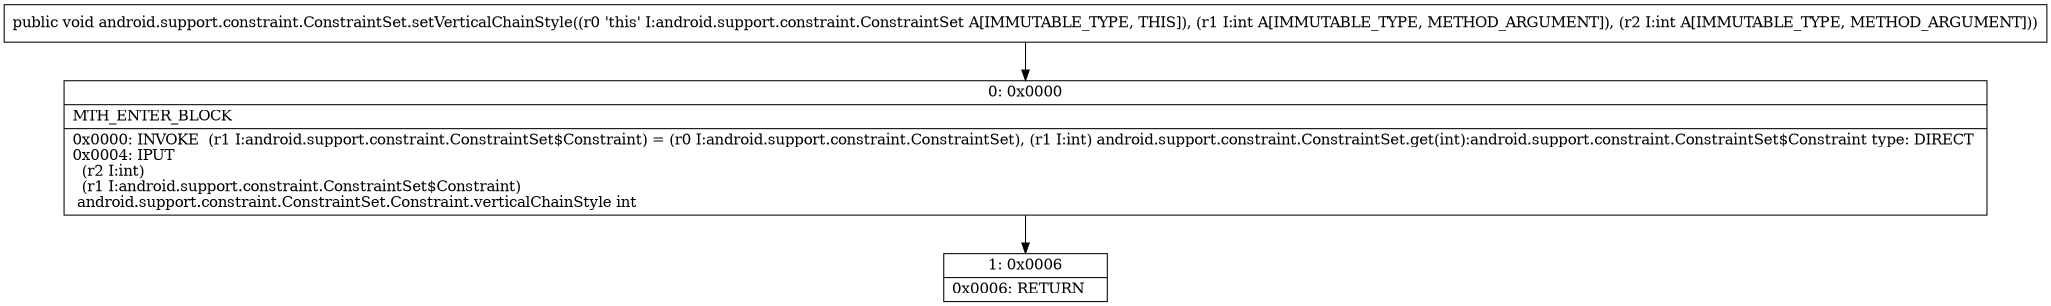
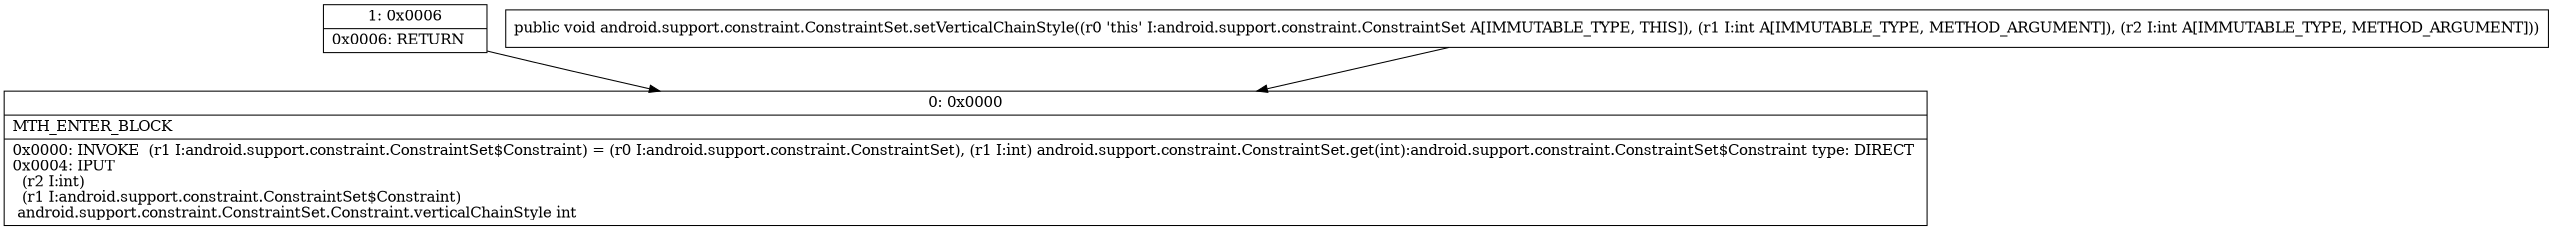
(1026, 229) -> (568, 70)
